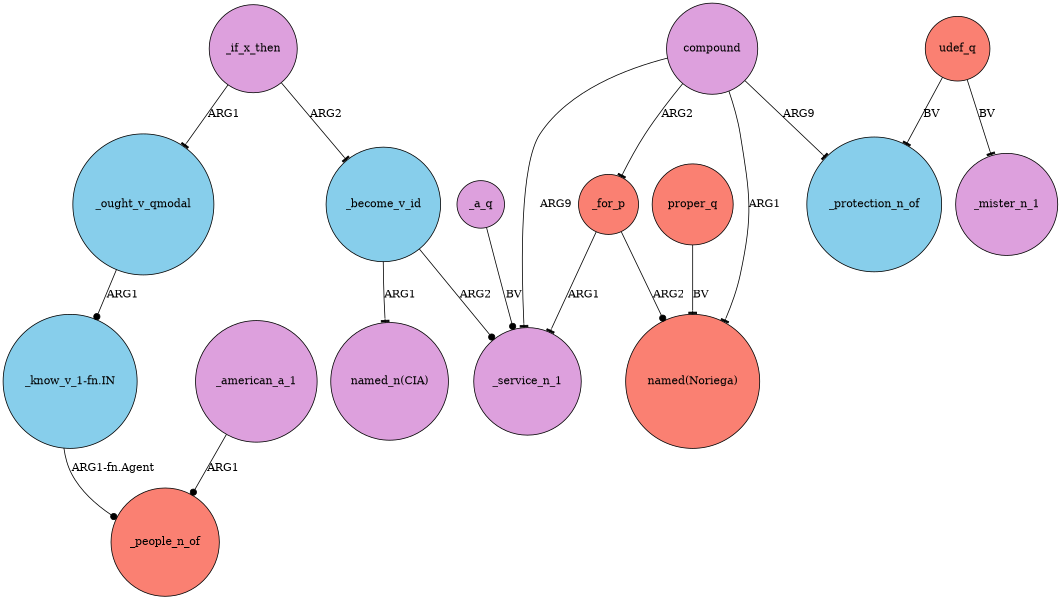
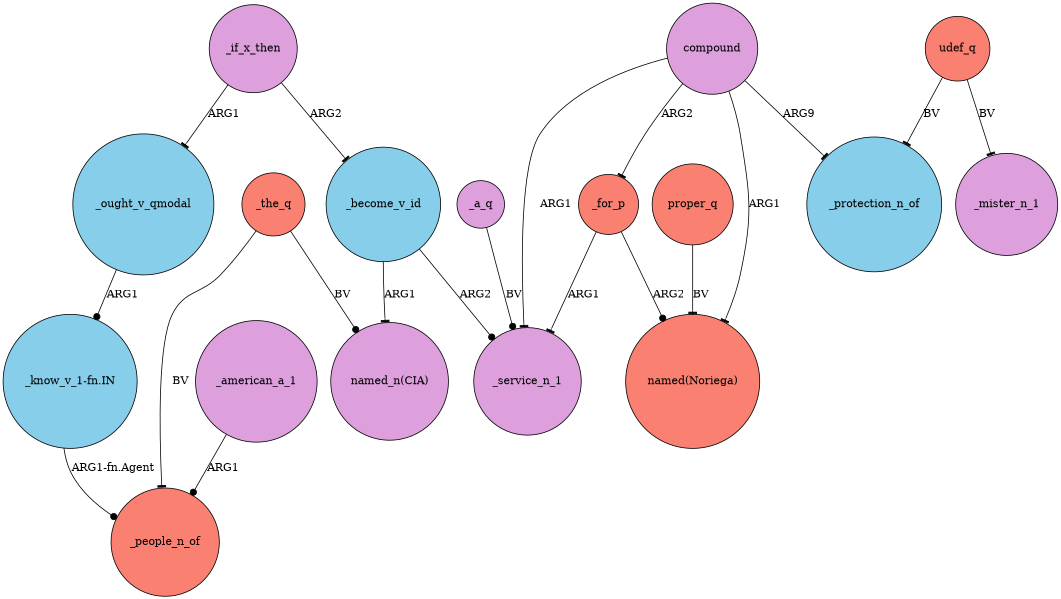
none -> (273, 204)
(556, 204) -> (556, 204)
